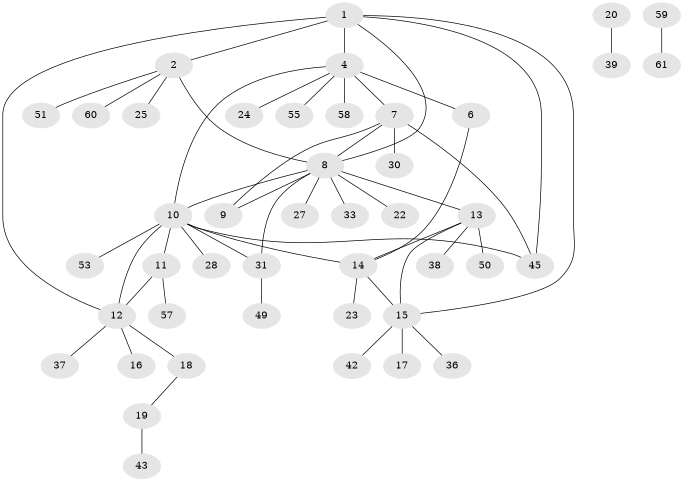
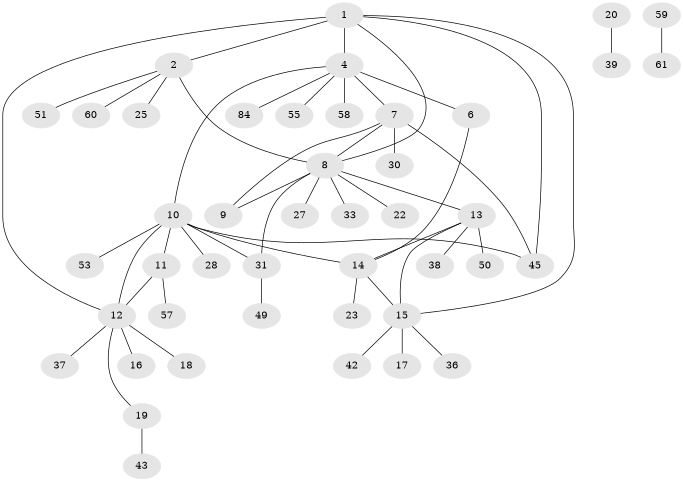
(244, 116) -> (244, 116)
(244, 188) -> none
(164, 391) -> (109, 370)
